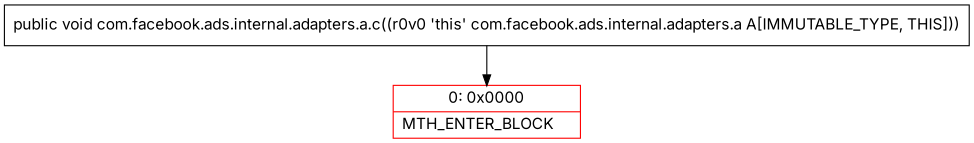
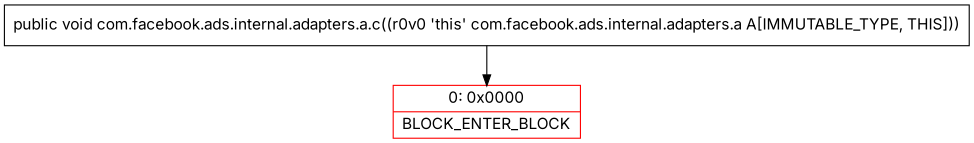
(479, 124) -> (487, 124)
